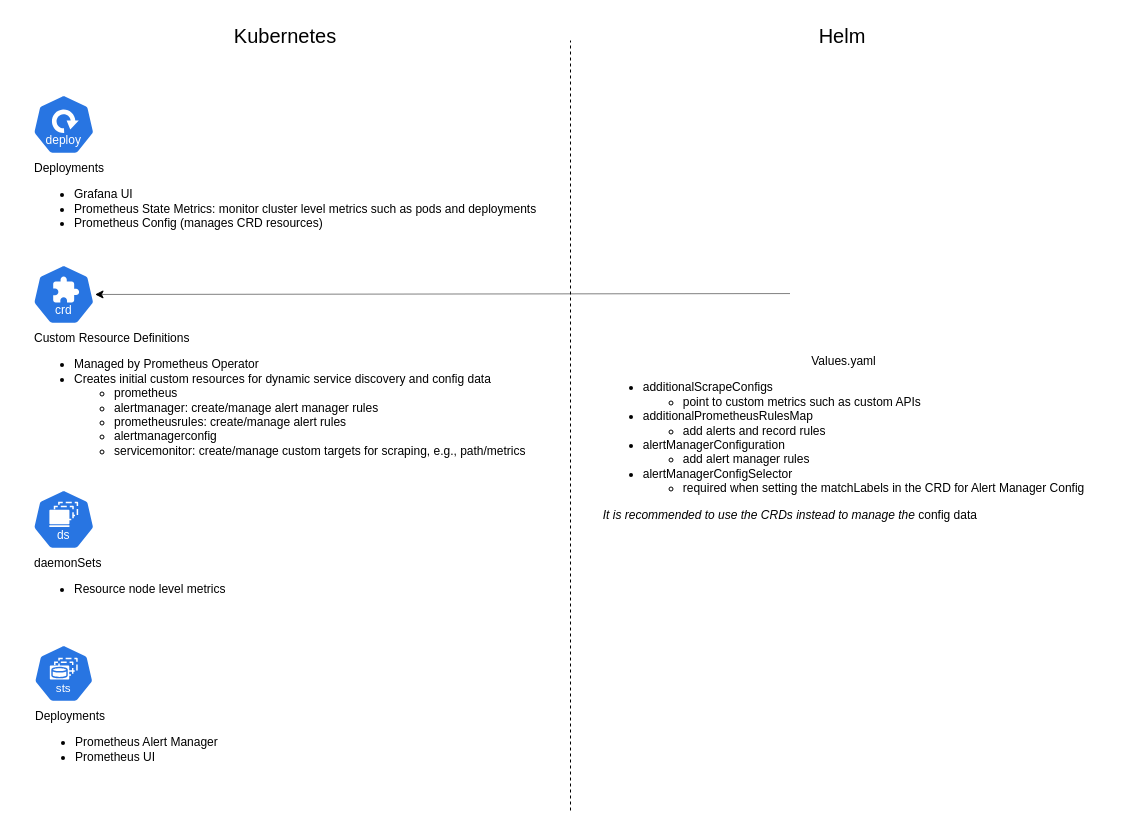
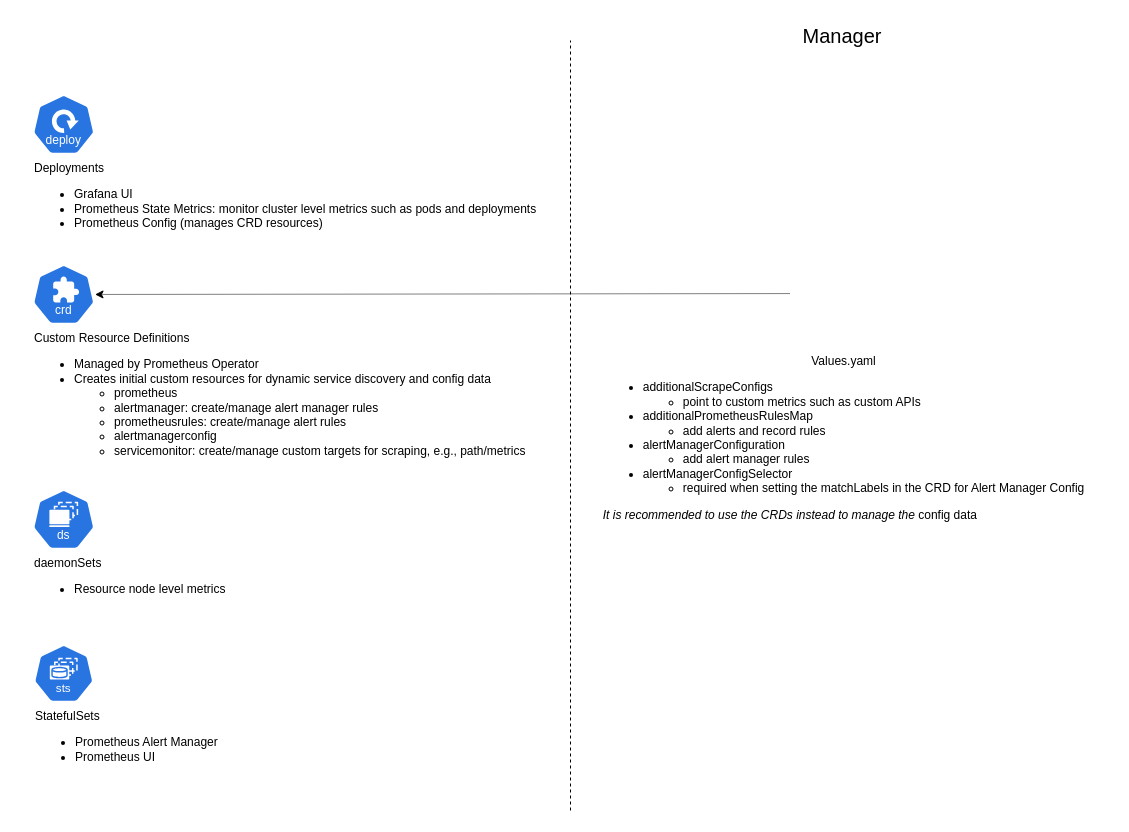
(286, 36) -> none
(843, 36) -> (843, 36)
(63, 688) -> (63, 688)
